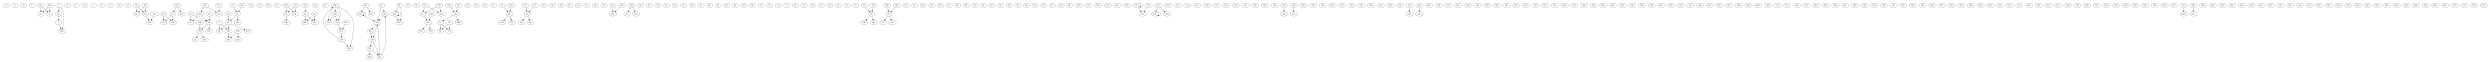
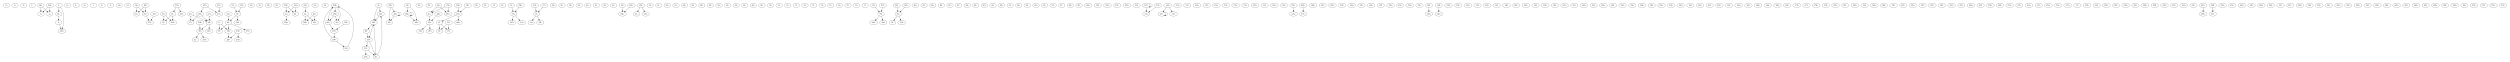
none -> (1332, 5)
(368, 18) -> (393, 18)
(353, 23) -> (353, 24)
